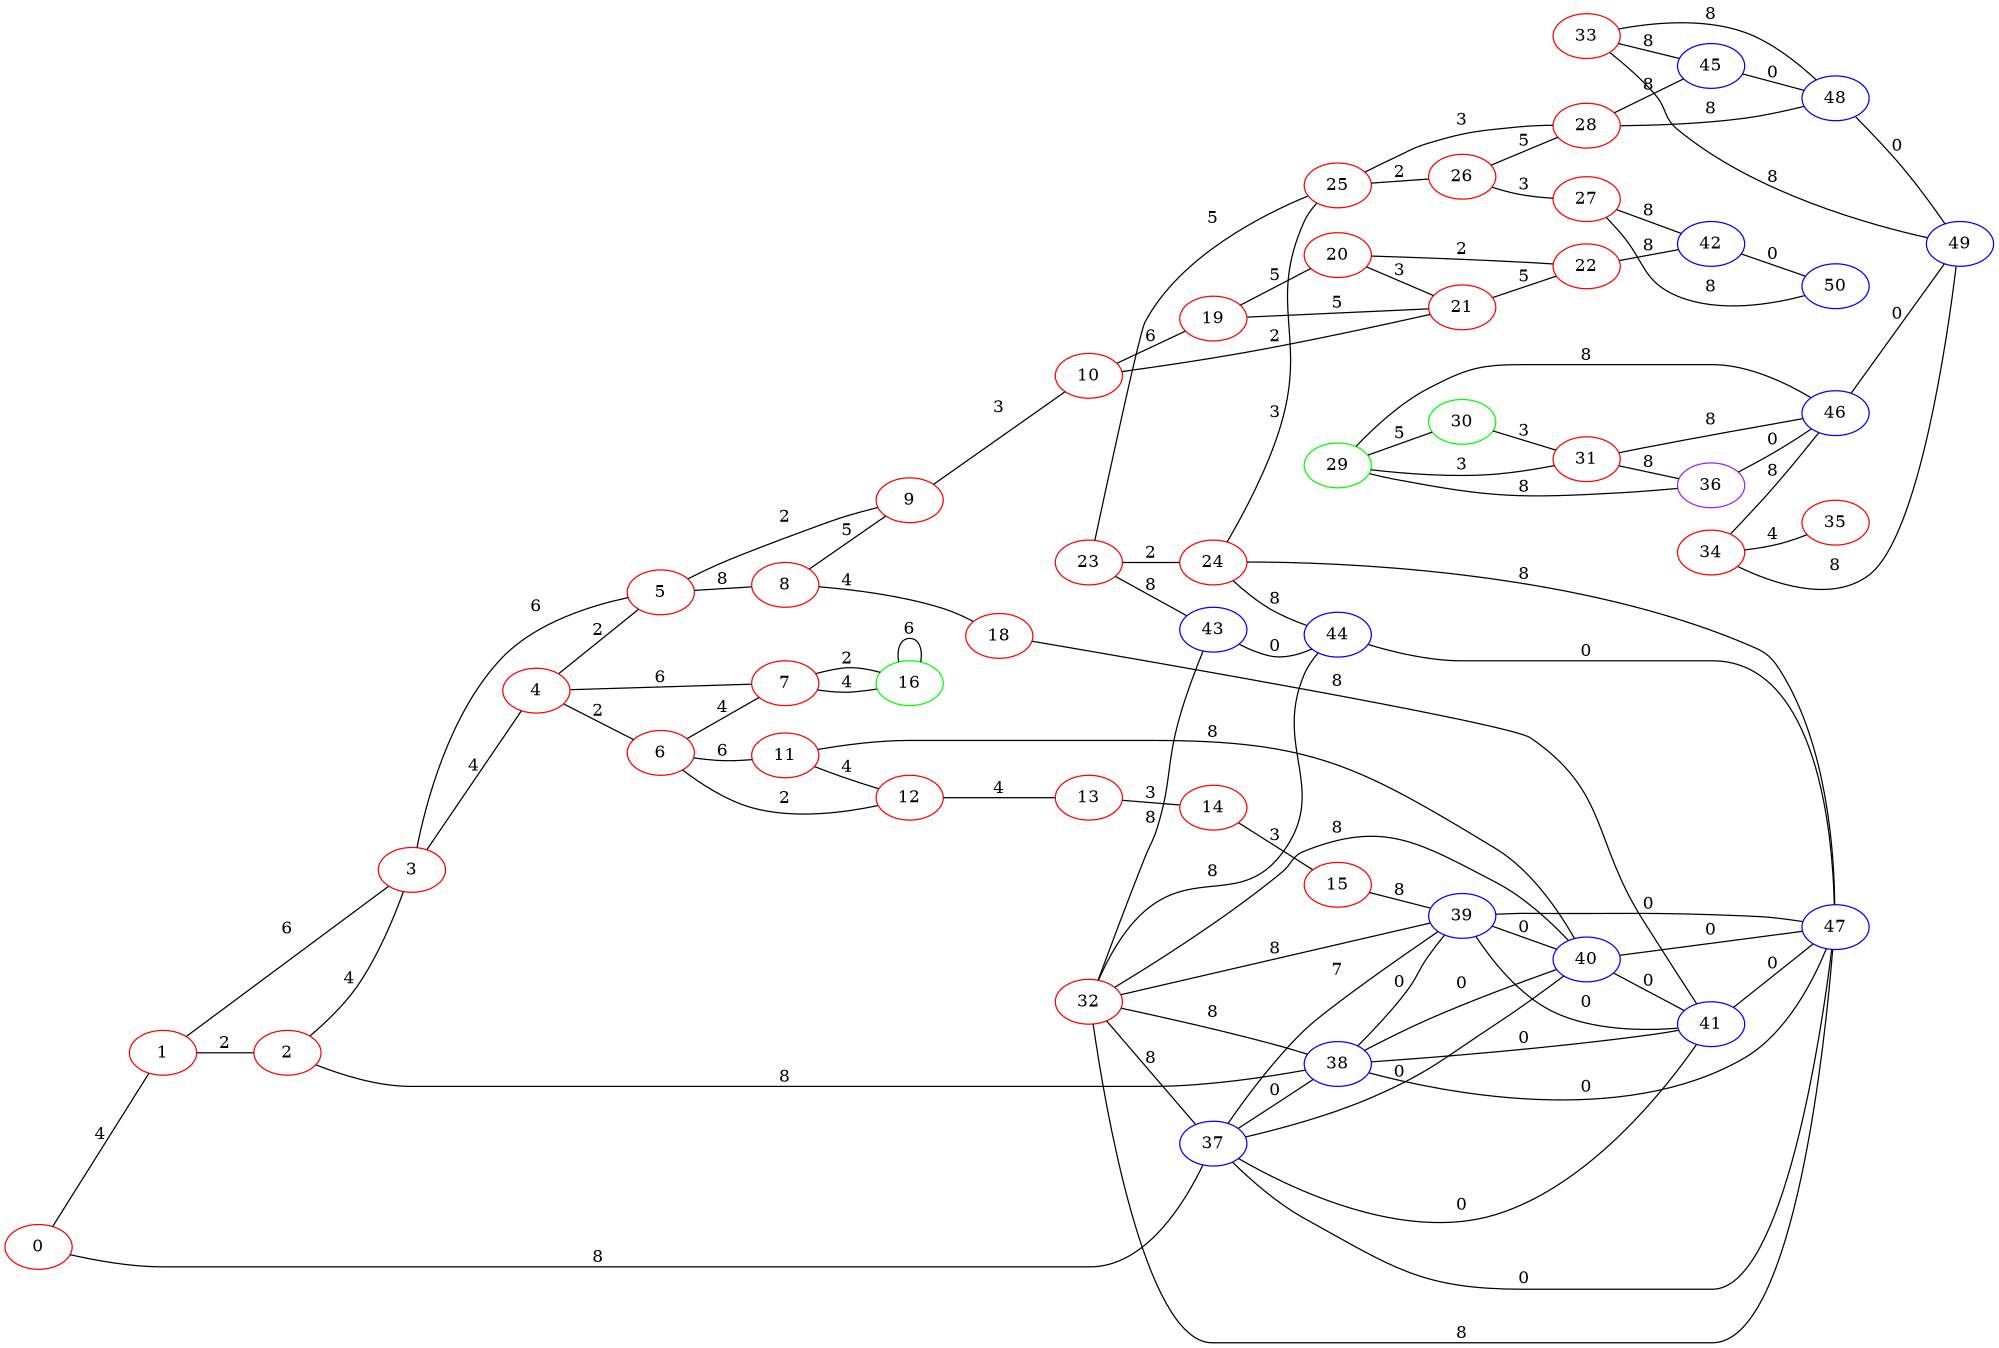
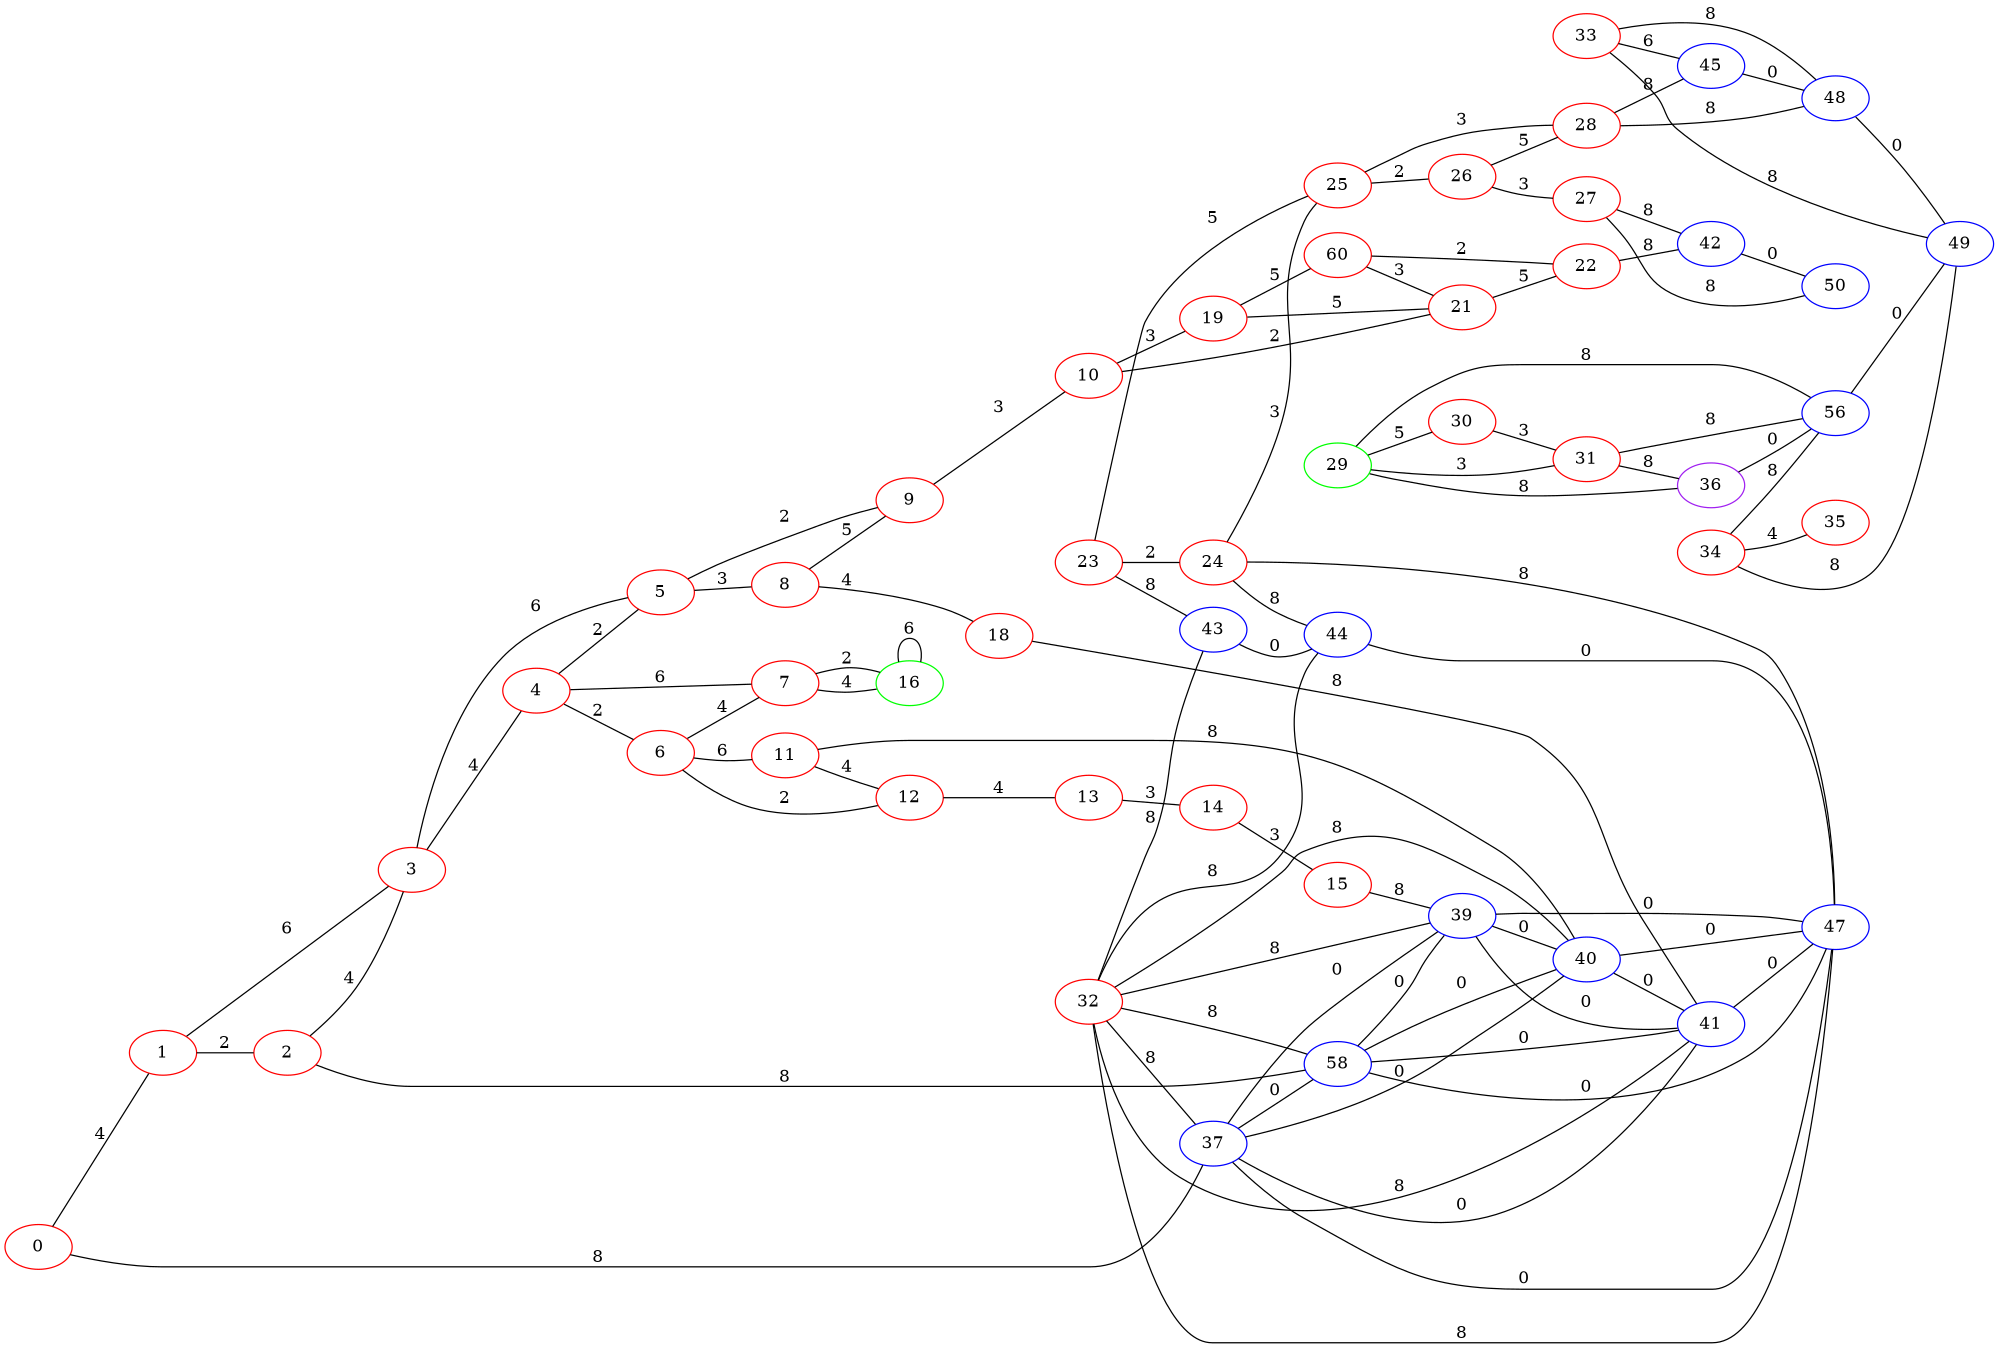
(1649, 42) -> (1649, 42)
(1338, 255) -> (1338, 255)
(1151, 337) -> (1151, 337)
(1836, 413) -> (1836, 413)
(1462, 422) -> (1462, 422)
(723, 579) -> (723, 579)
(1338, 970) -> (1338, 970)
(1338, 1064) -> (1338, 1064)
none -> (1380, 1201)
